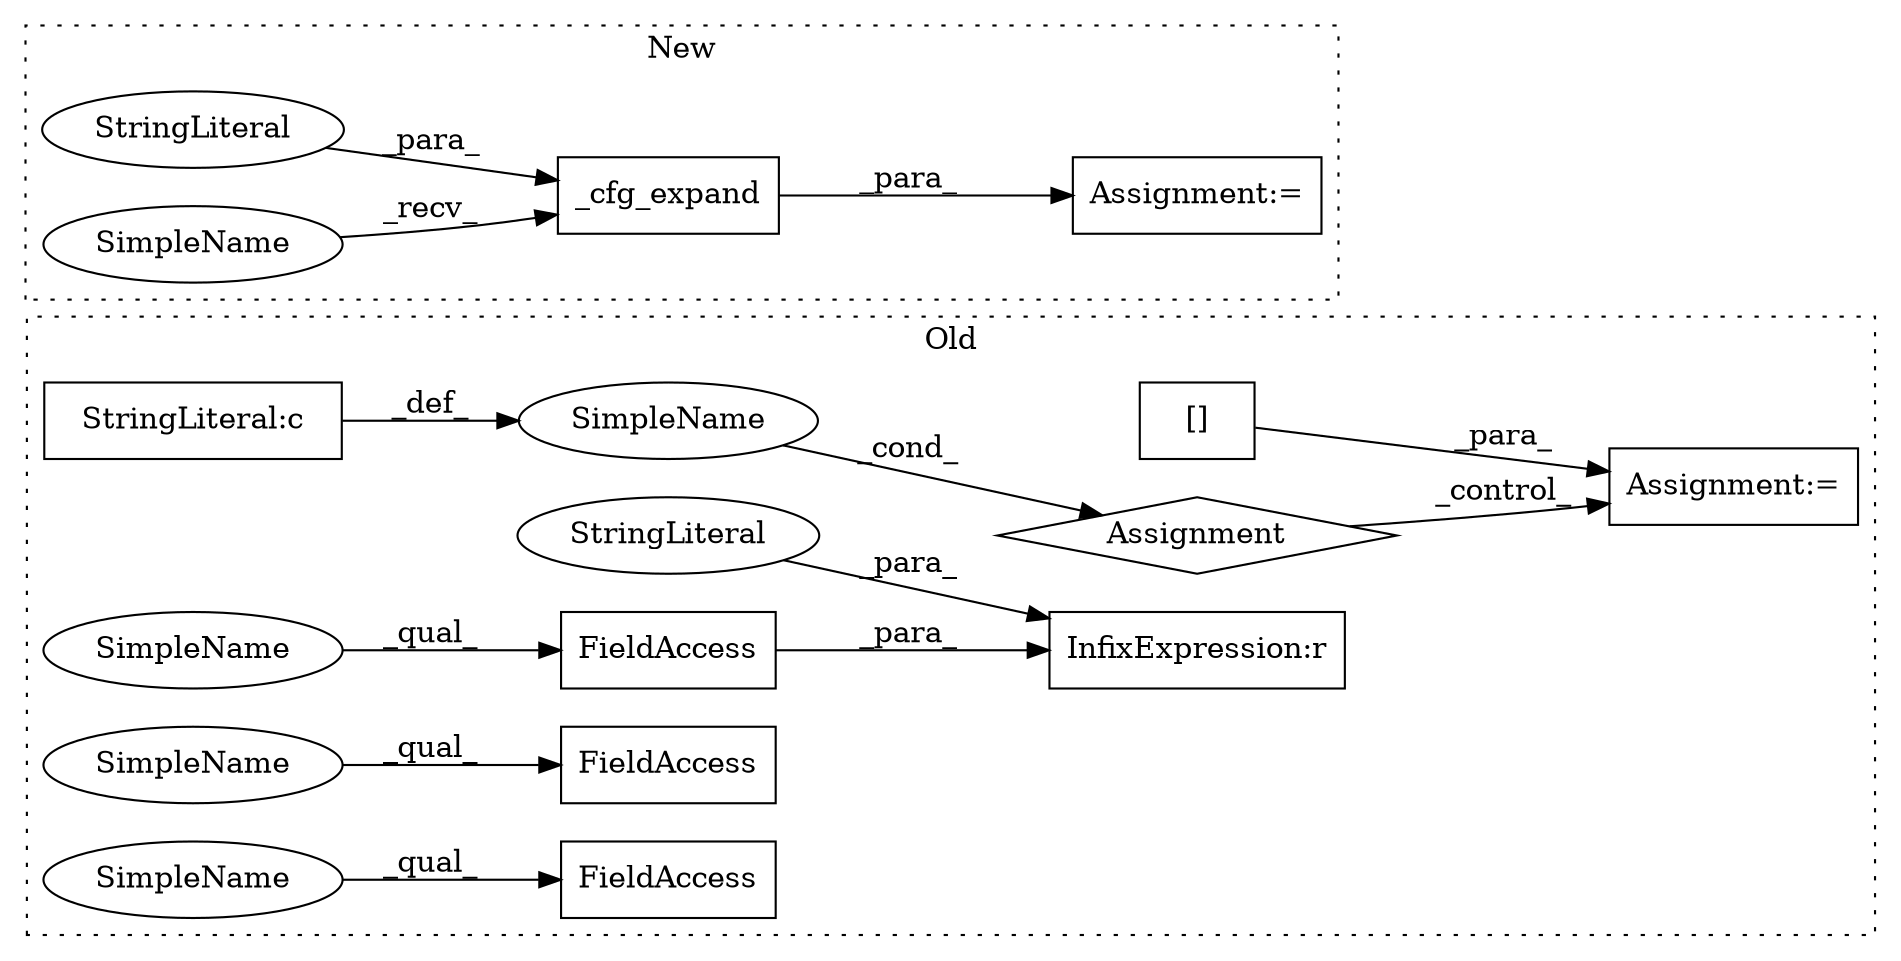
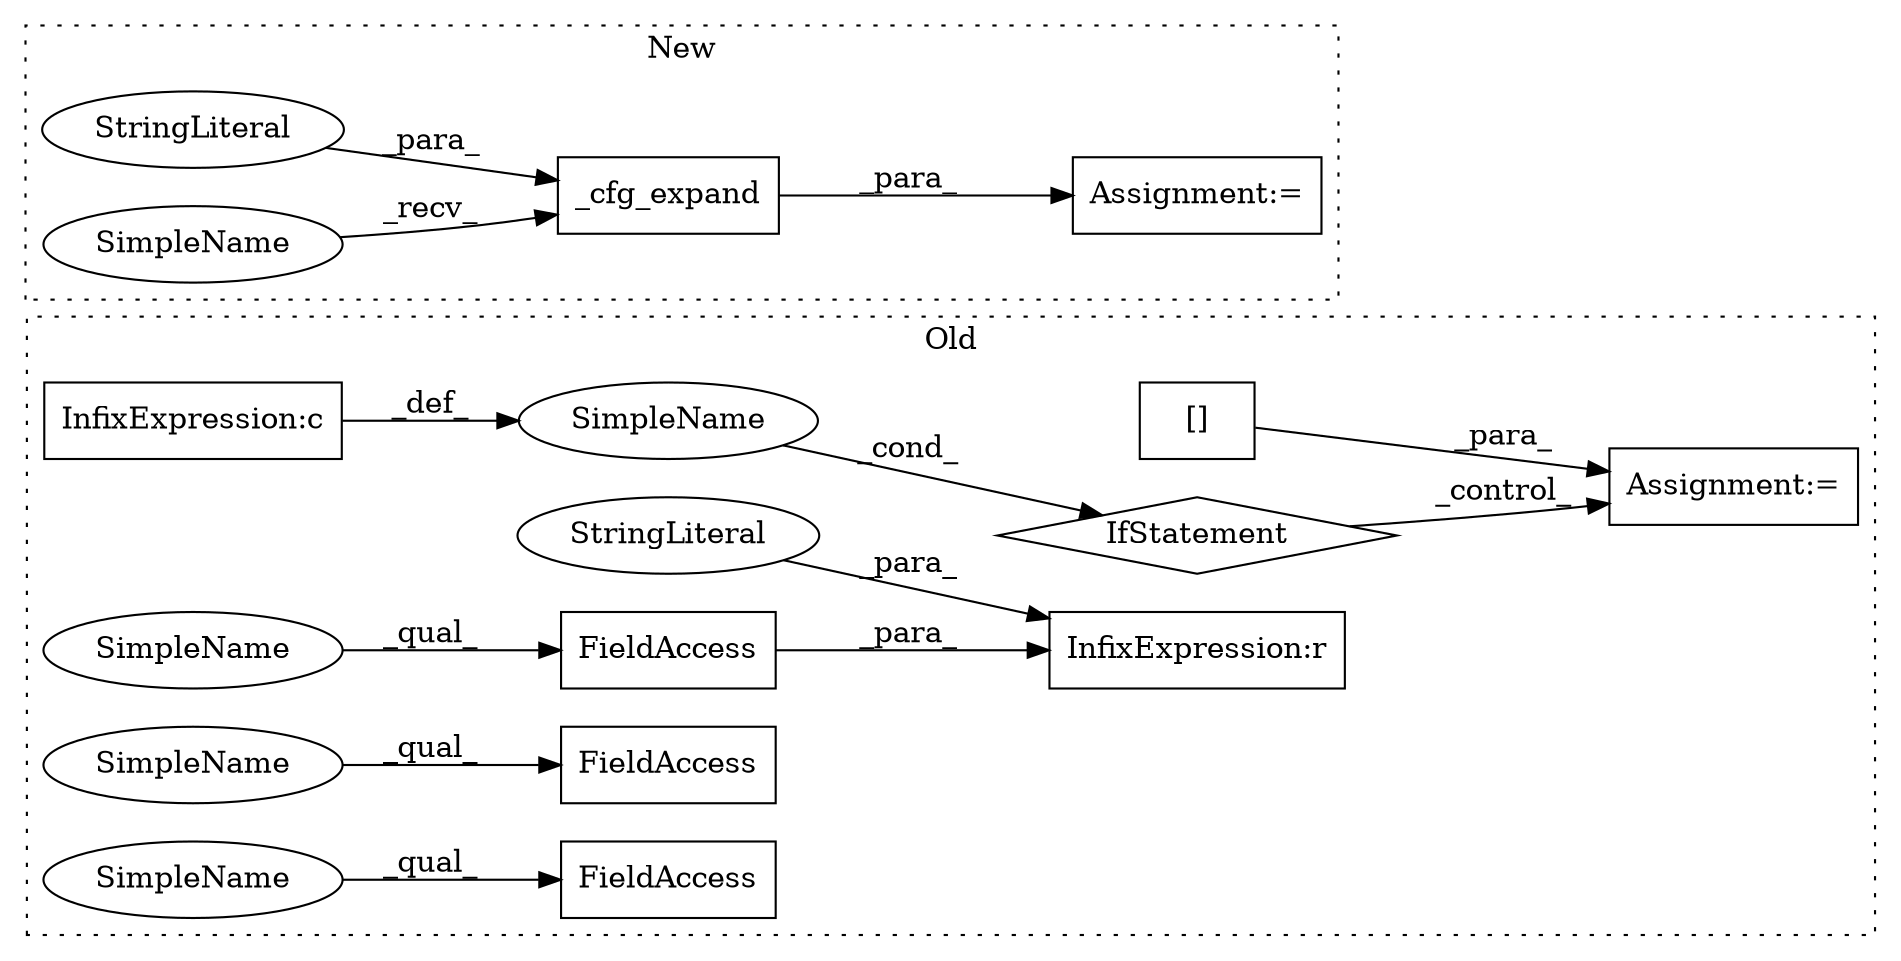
(193, 421) -> (193, 421)
(1197, 536) -> (1197, 536)
